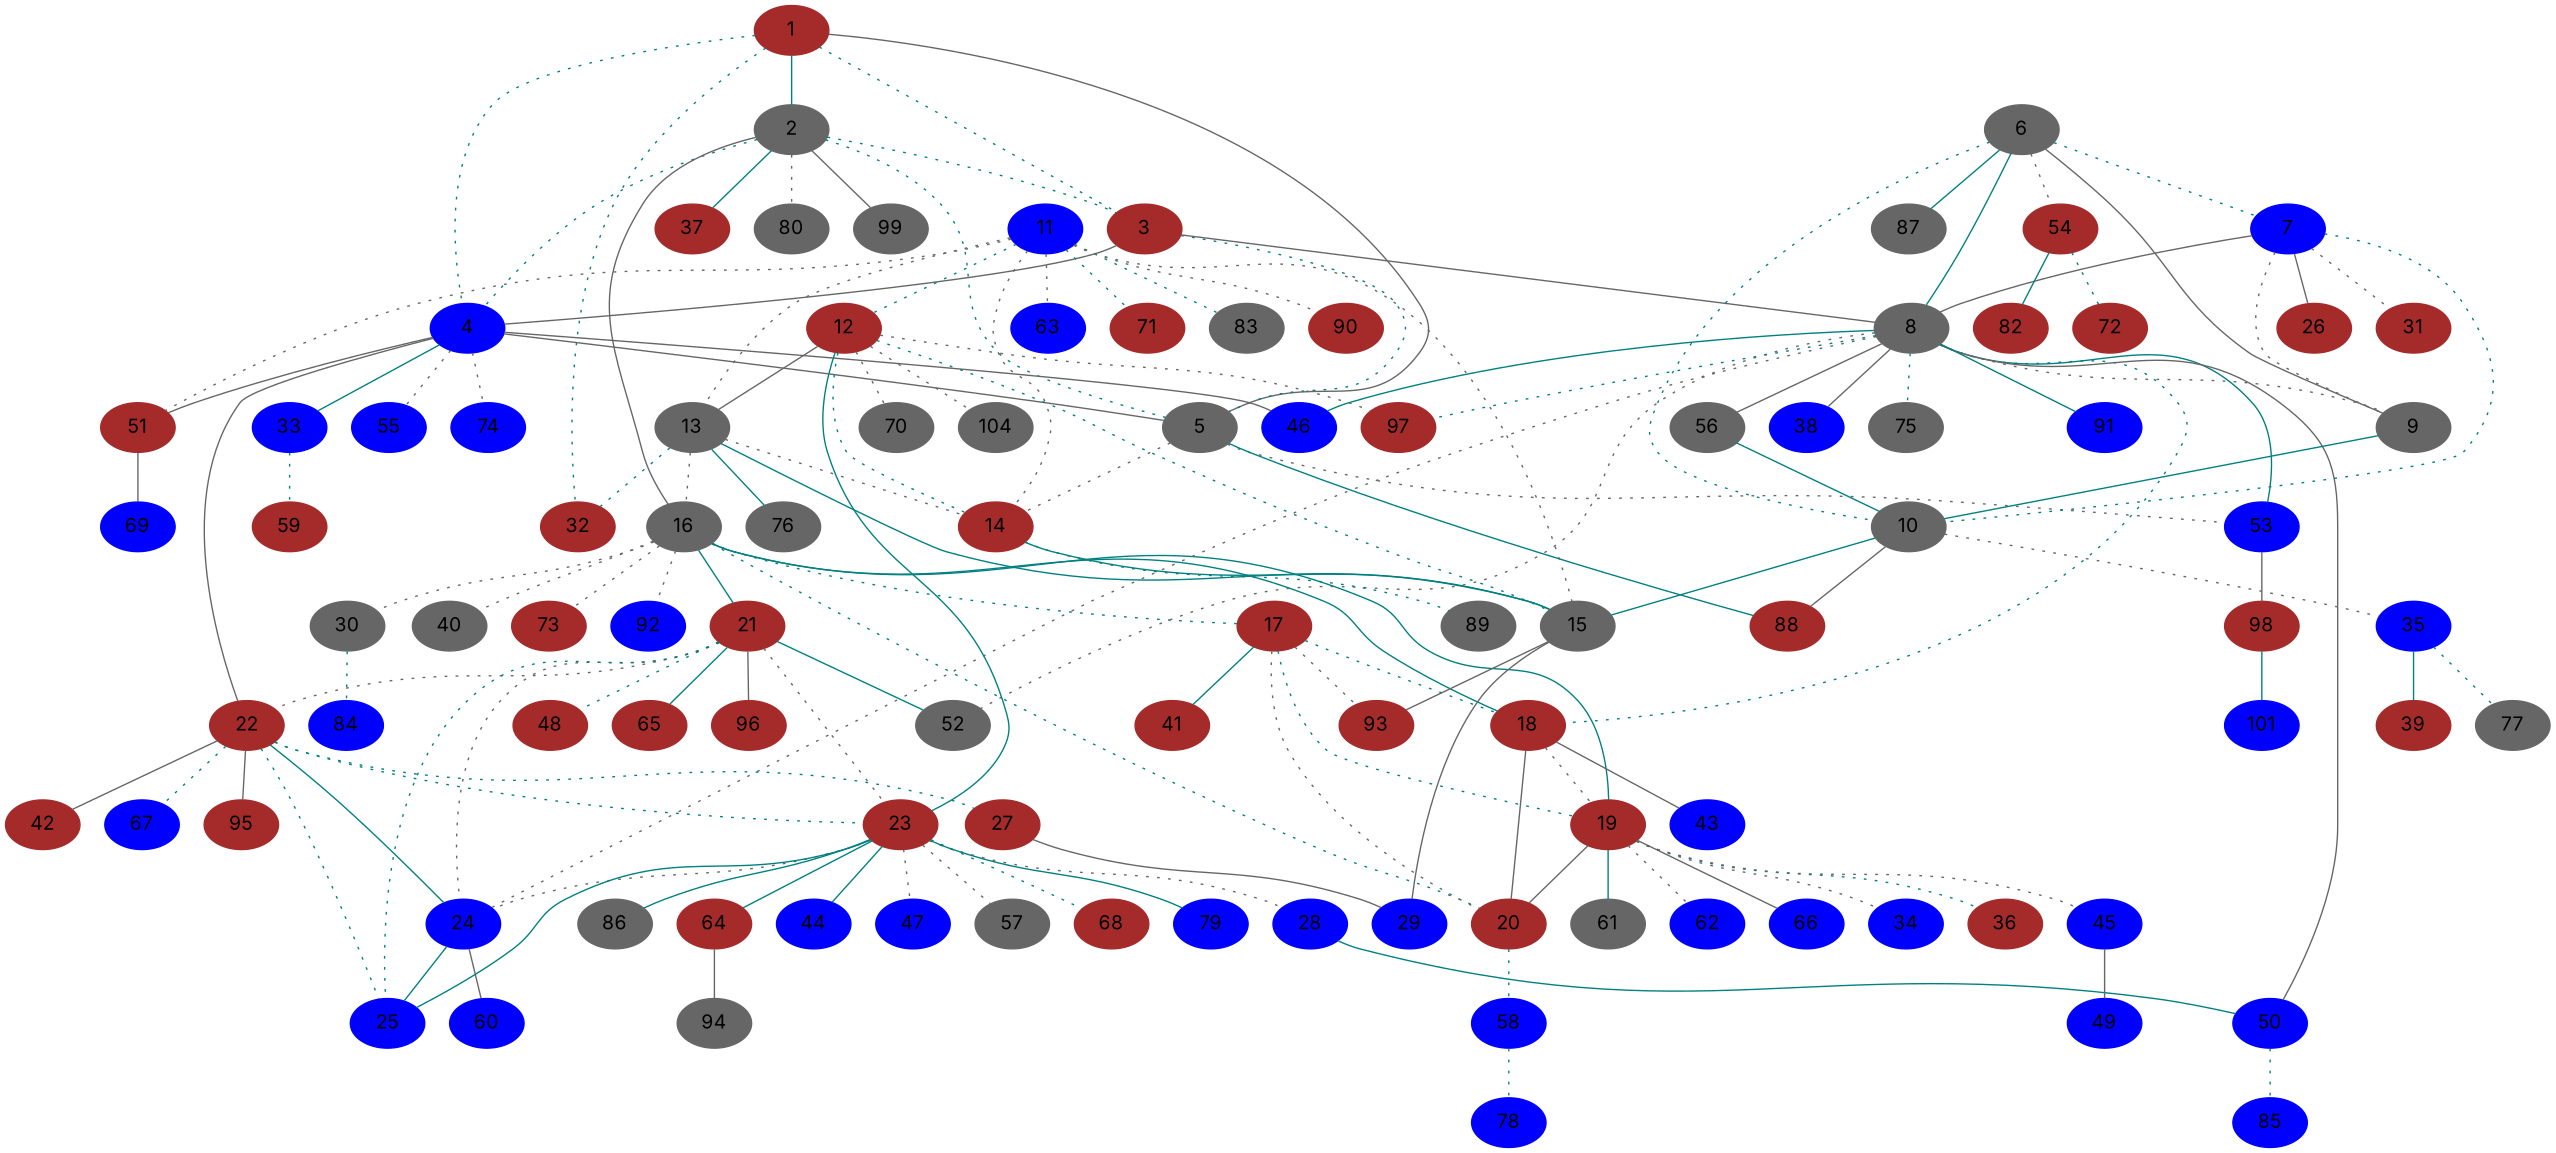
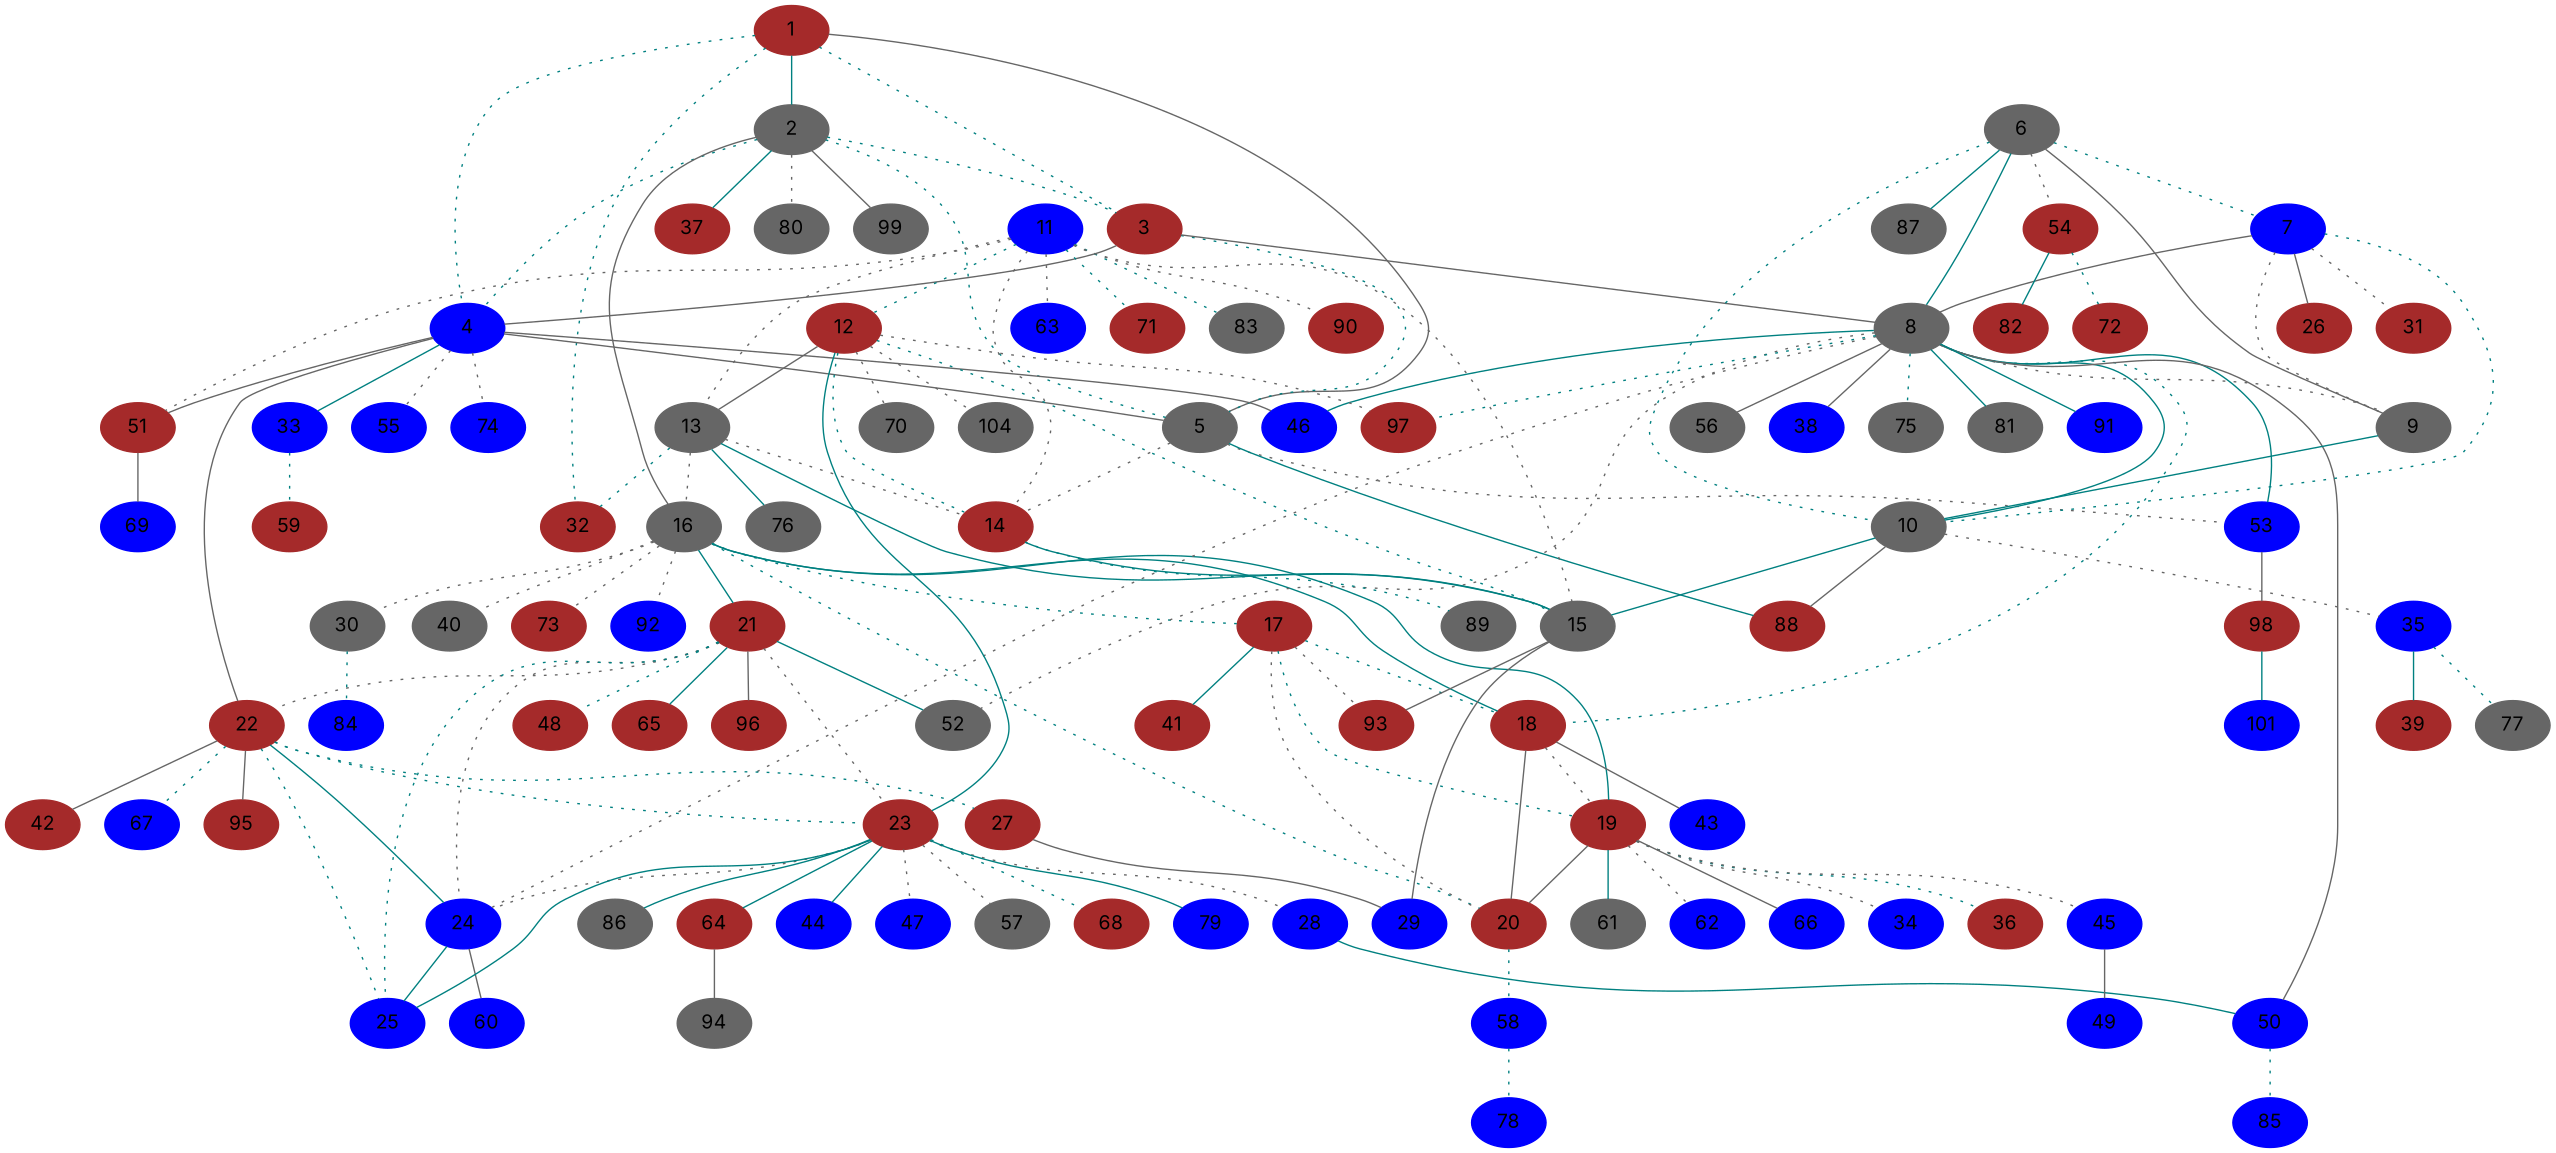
none -> (2005, 428)
(1808, 477) -> (2164, 424)
